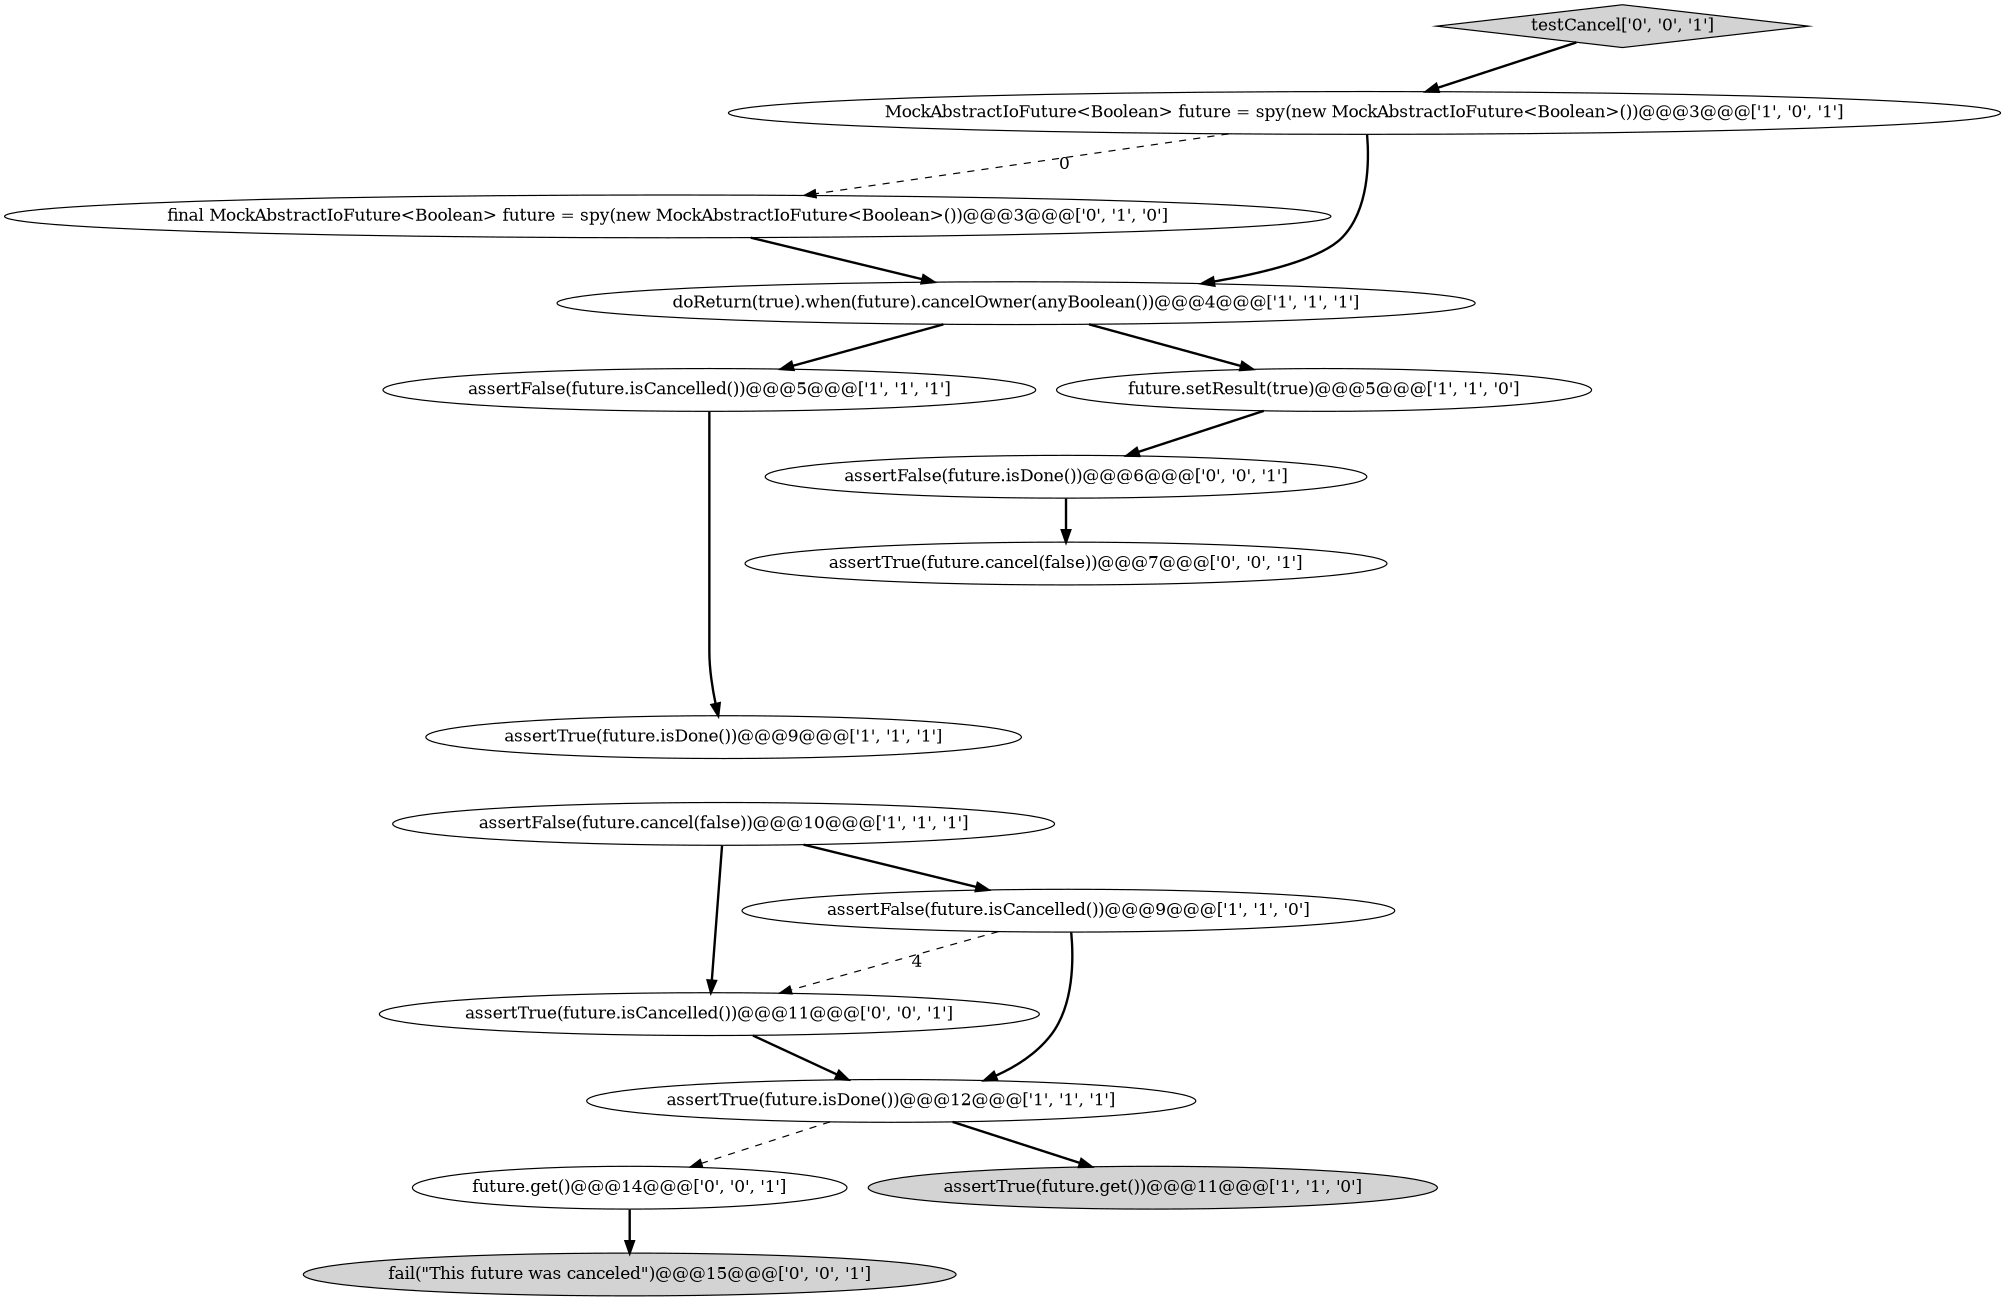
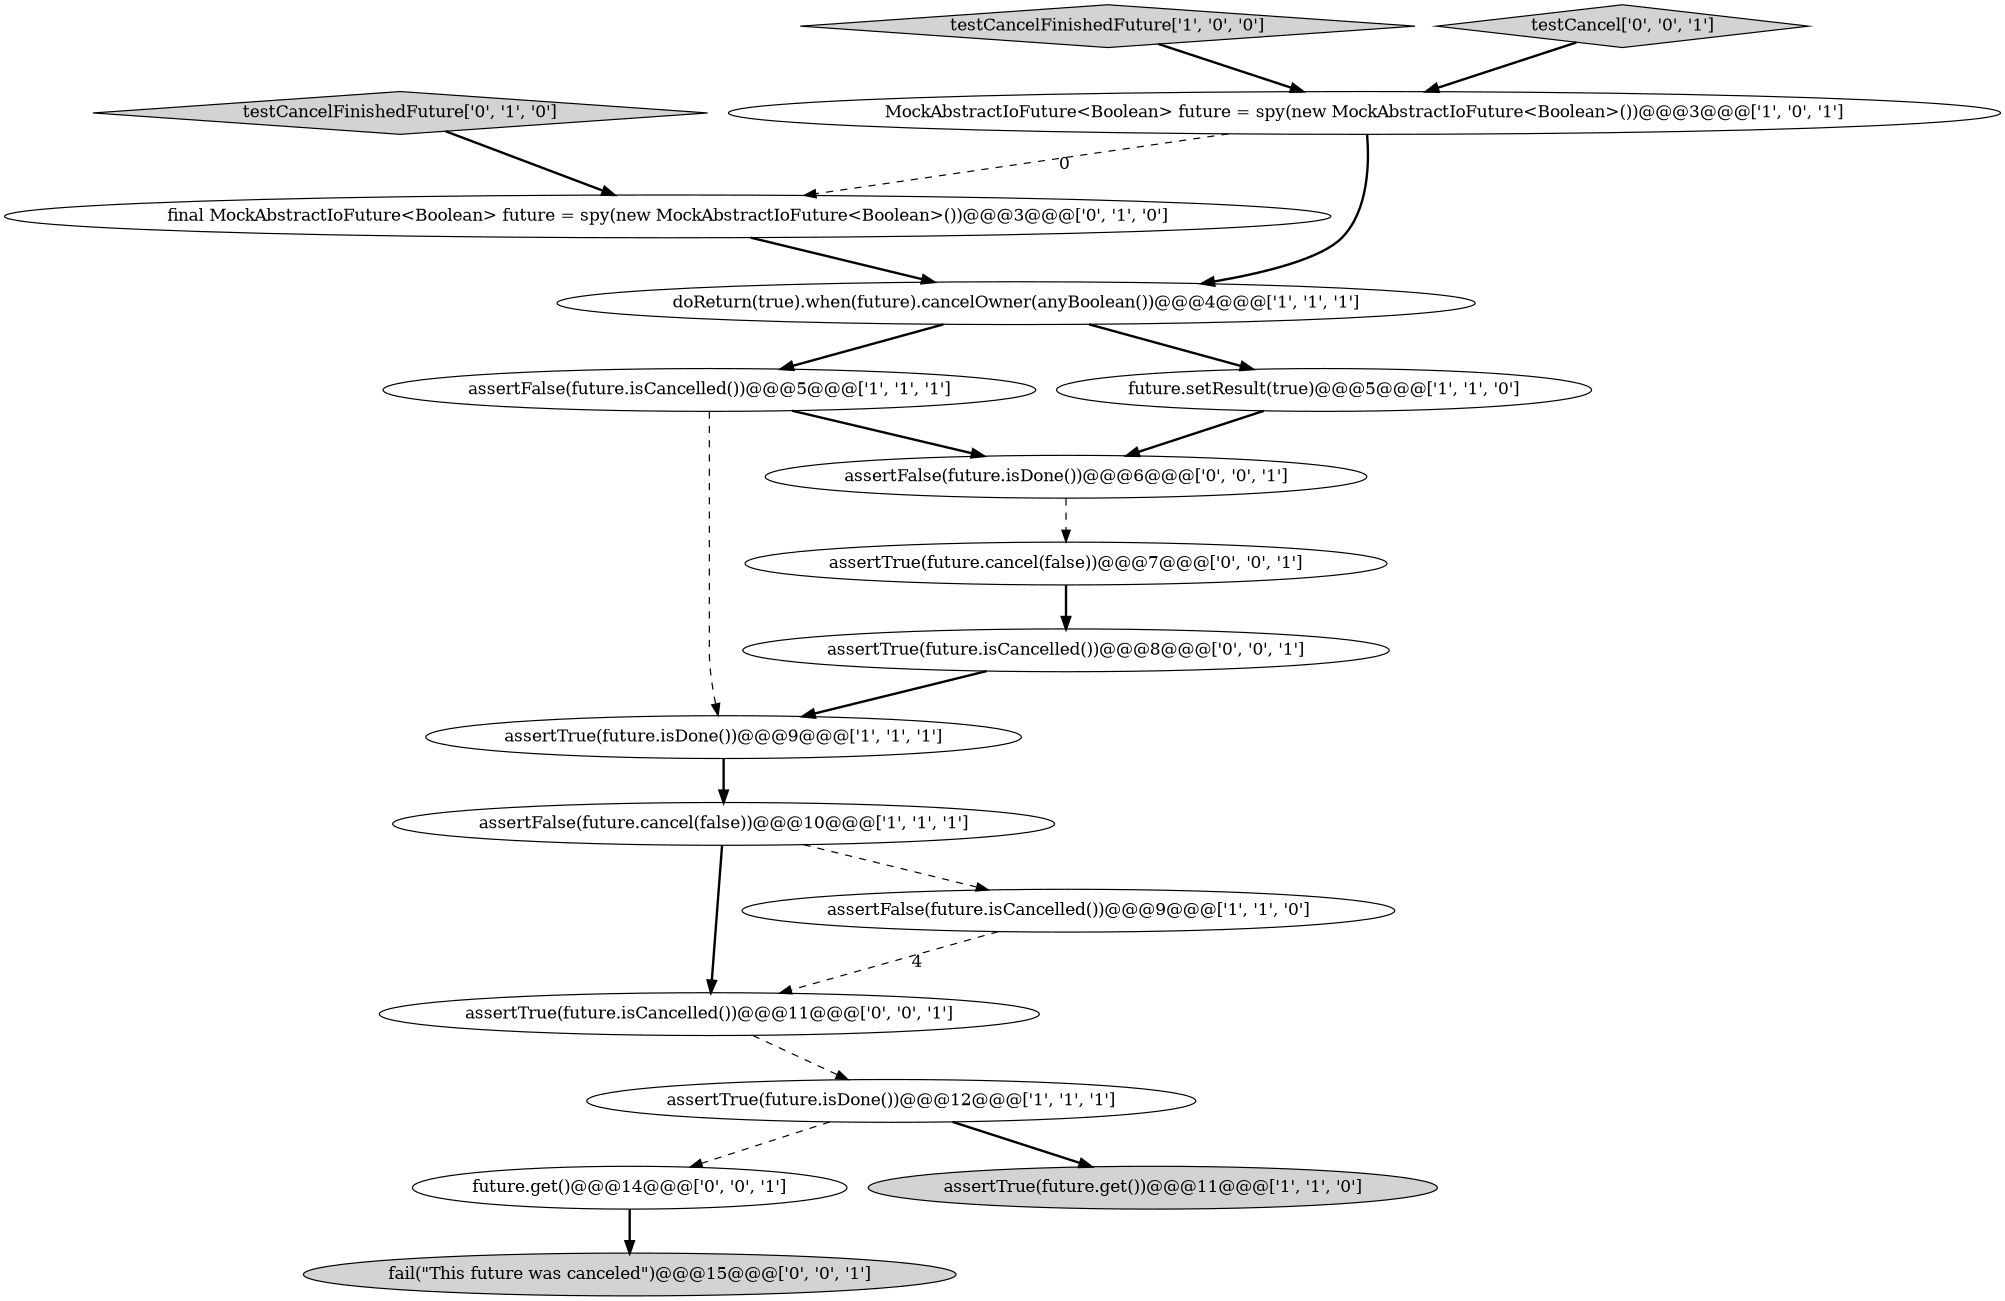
none -> (1108, 26)
none -> (400, 113)
none -> (882, 432)
(1066, 514) -> (1066, 514)
(709, 558) -> (709, 558)
none -> (1066, 650)
none -> (724, 775)
(890, 866) -> (890, 866)
(1060, 1019) -> none
(795, 1055) -> (795, 1055)
